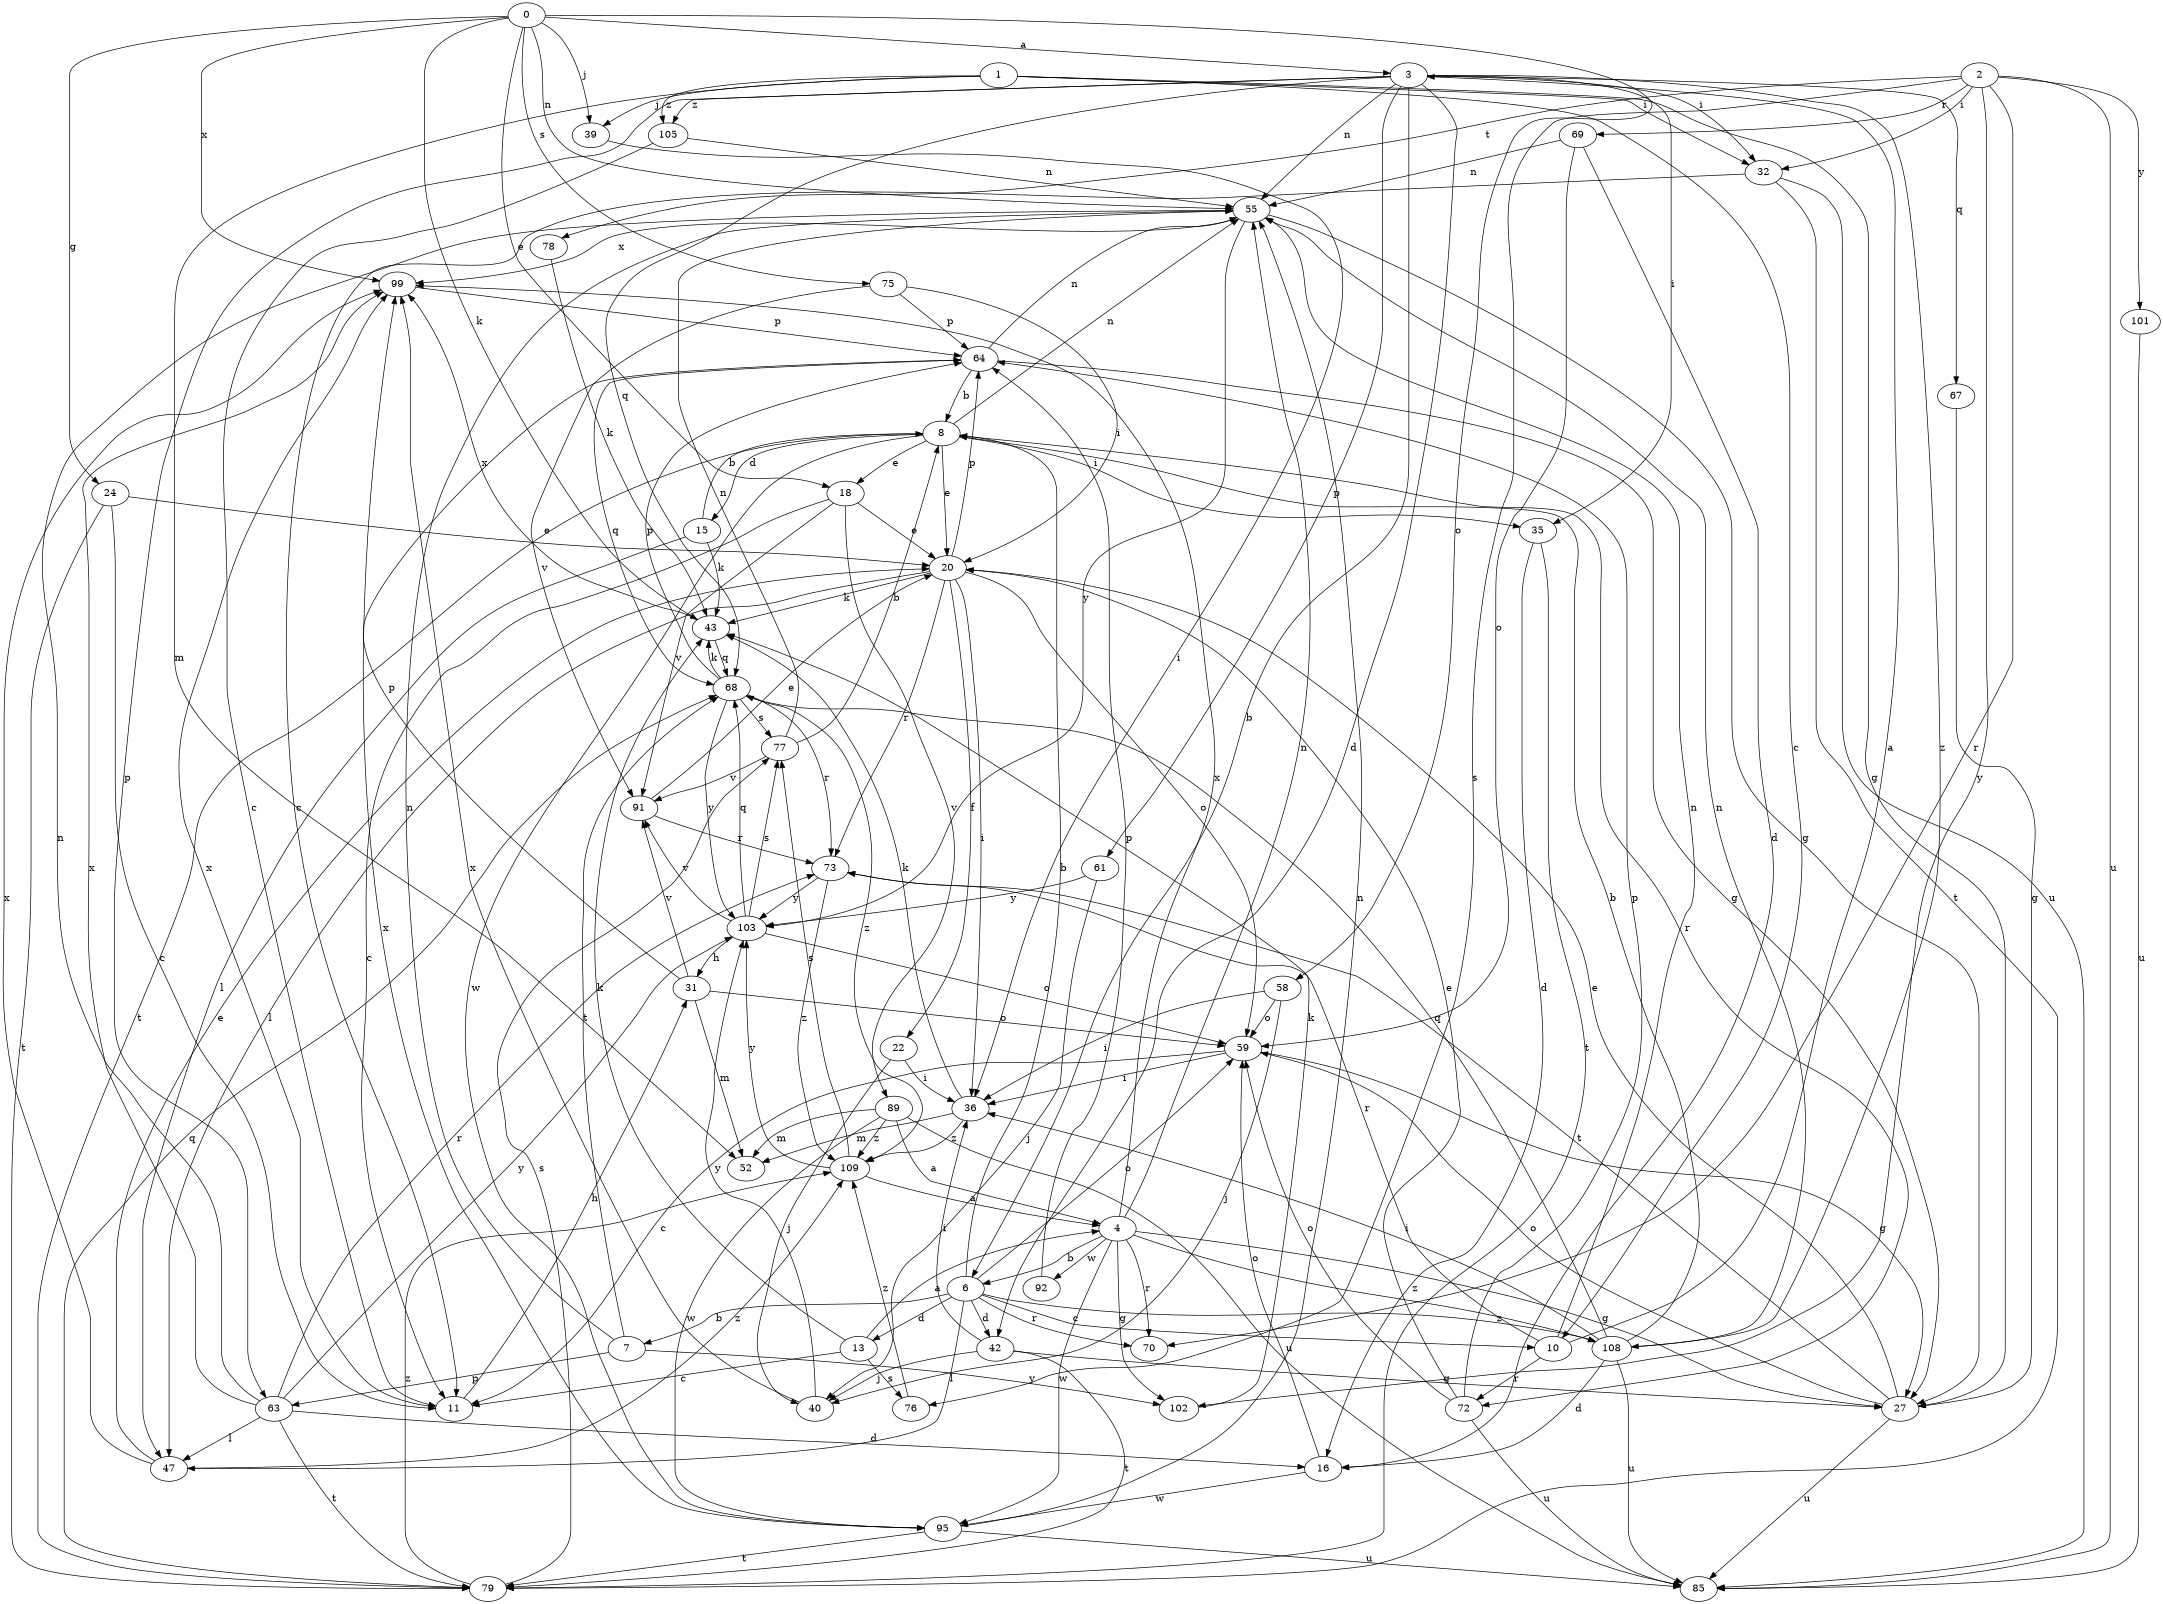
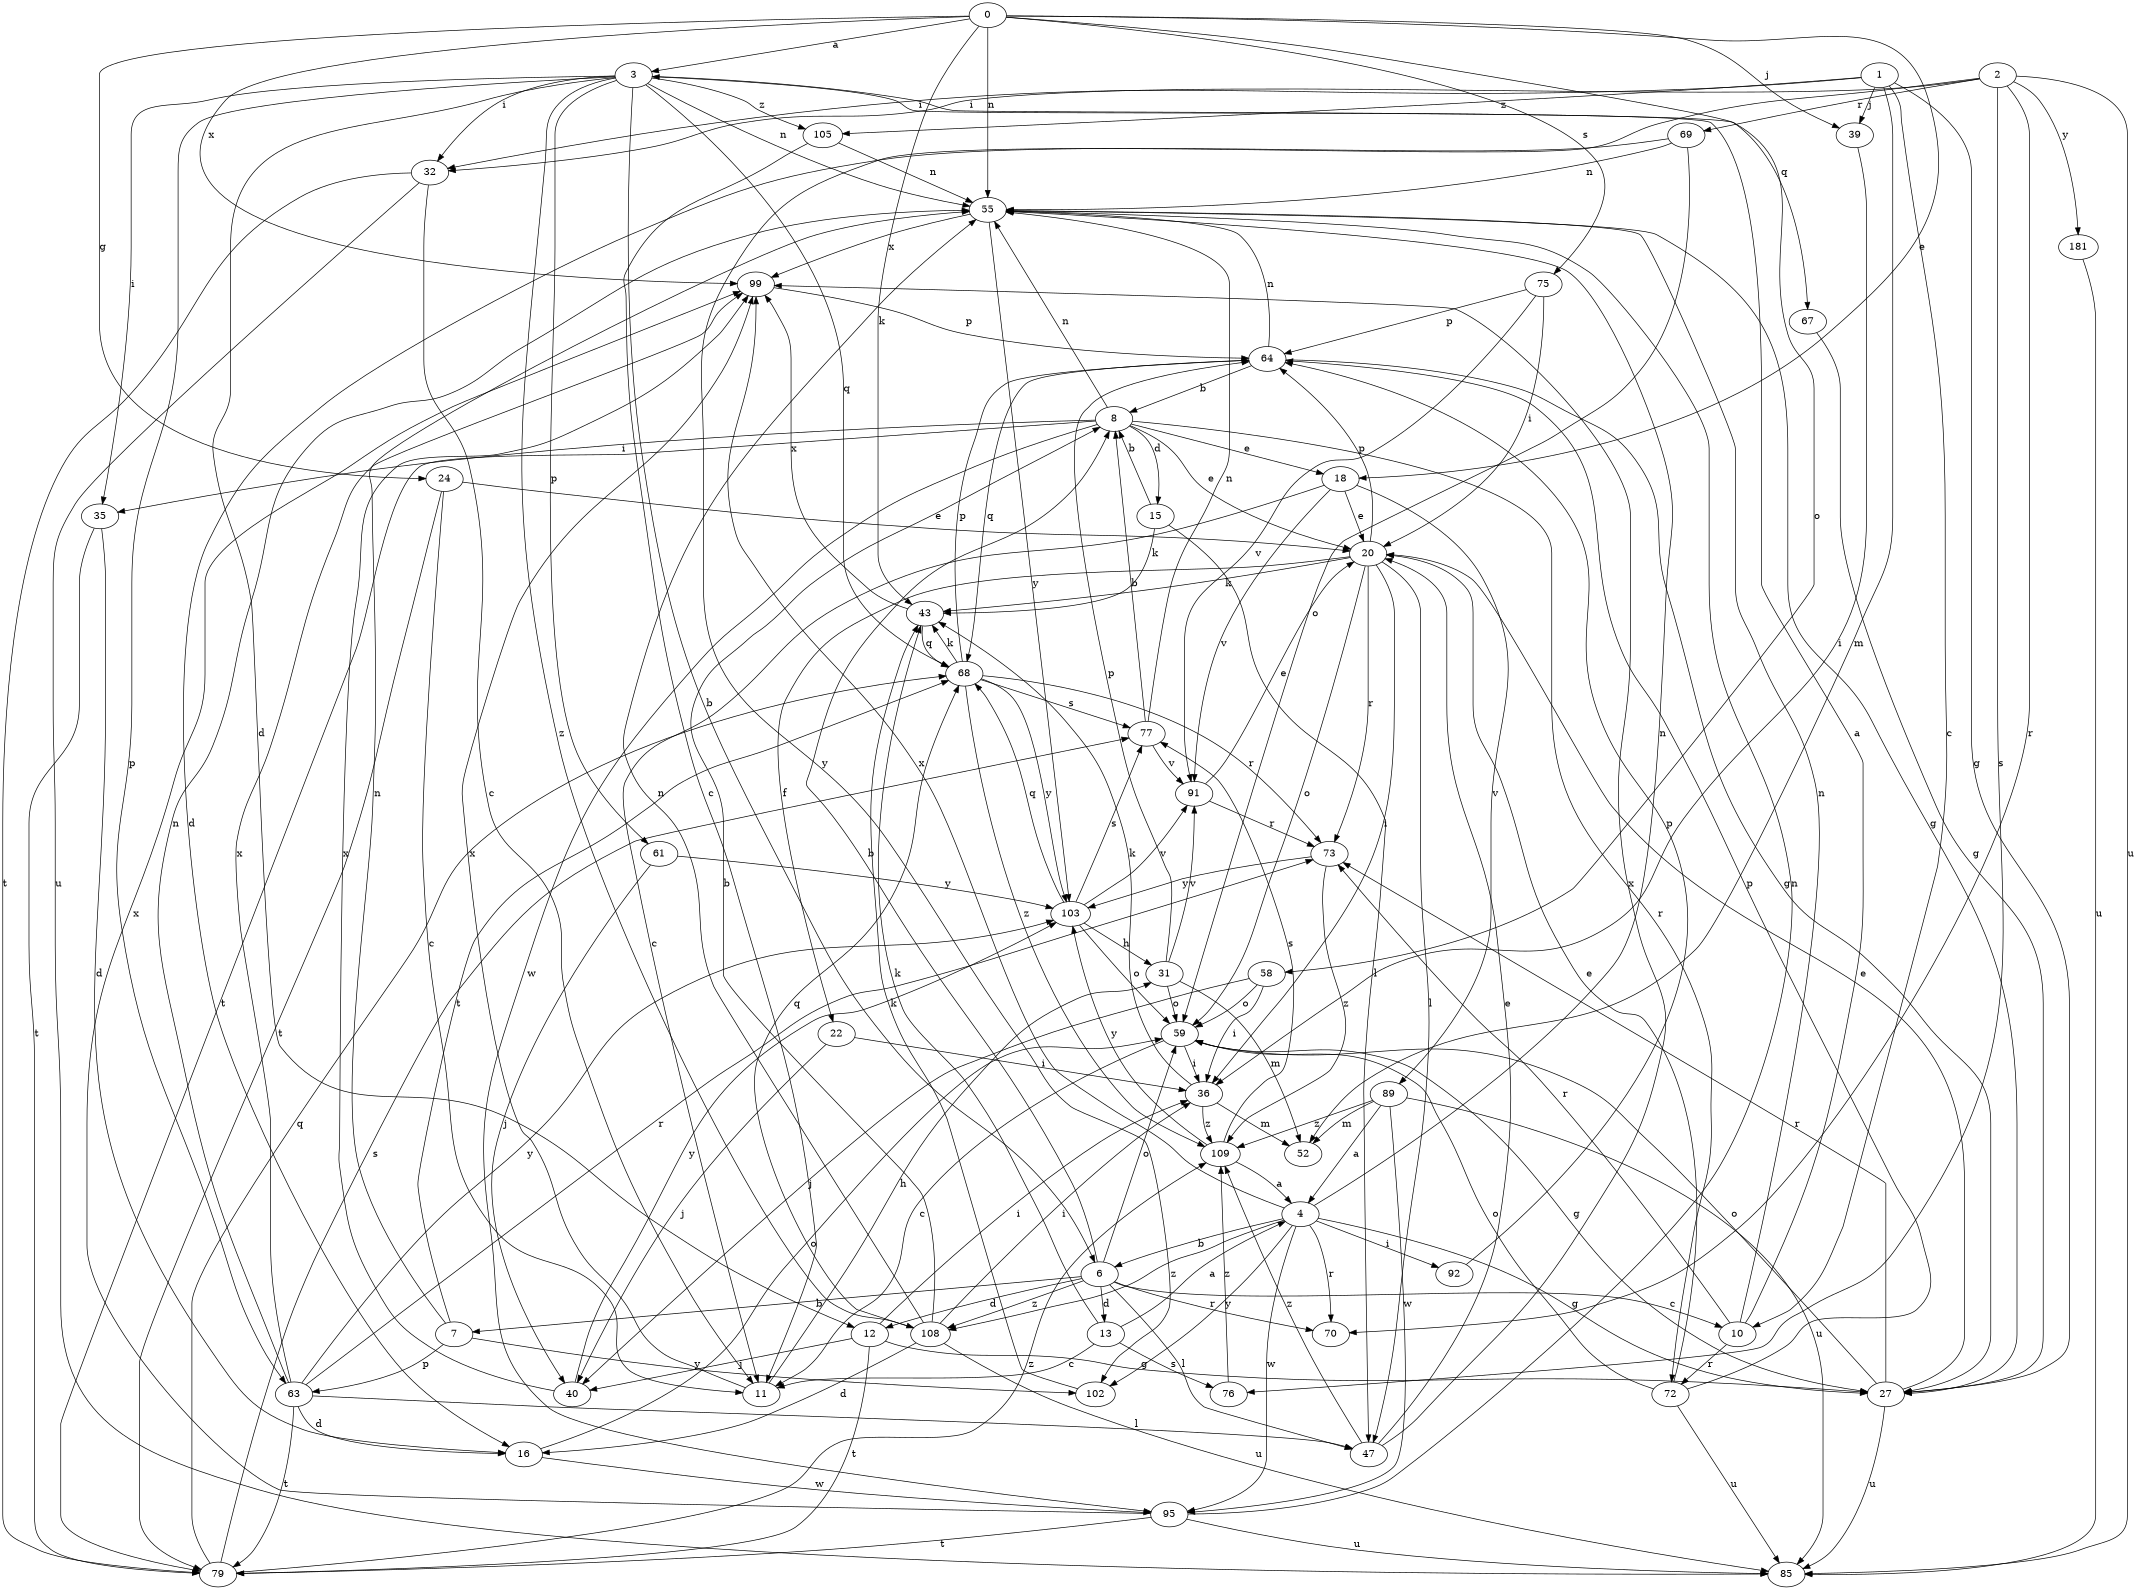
(549, 247) -> none
(2140, 322) -> (2078, 247)
(1580, 1139) -> (1797, 1124)
(1092, 1259) -> (1388, 1244)
(1123, 1319) -> (1228, 1304)
(995, 1349) -> (870, 1334)
